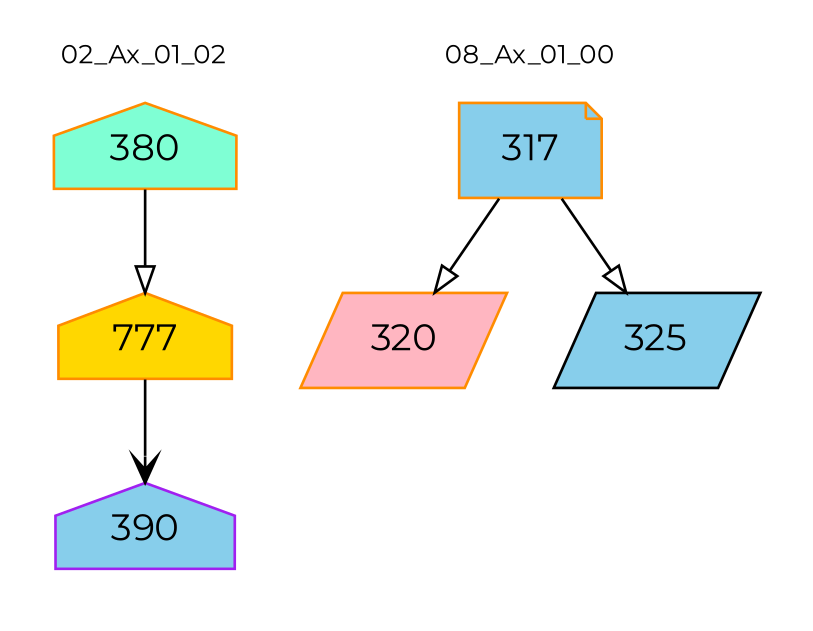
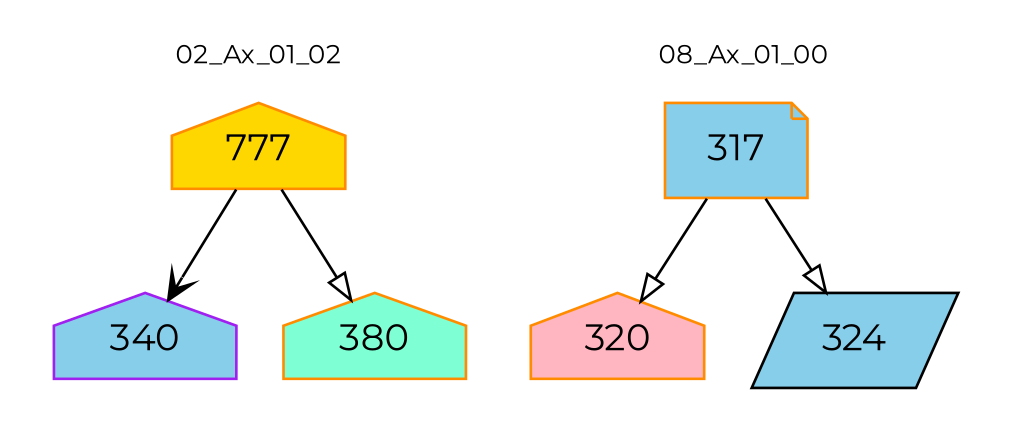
(145, 228) -> (309, 233)
(404, 340) -> (618, 340)
(657, 340) -> (855, 340)
(145, 530) -> (145, 340)
